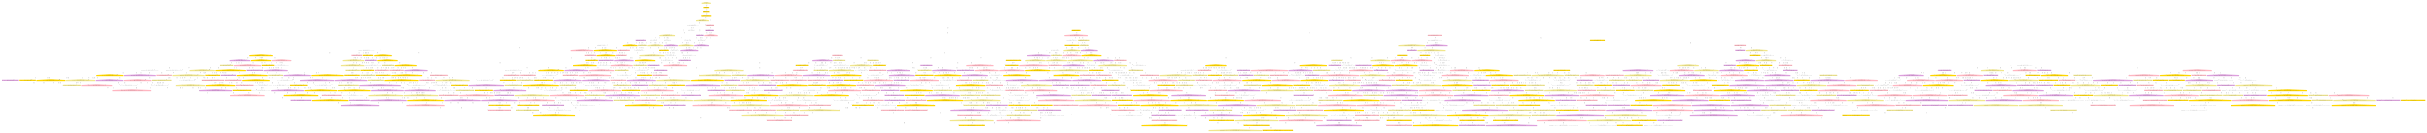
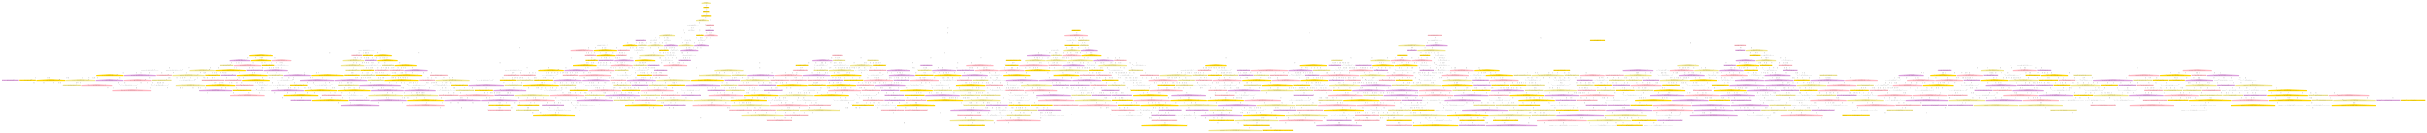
(700, 35) -> (700, 35)
